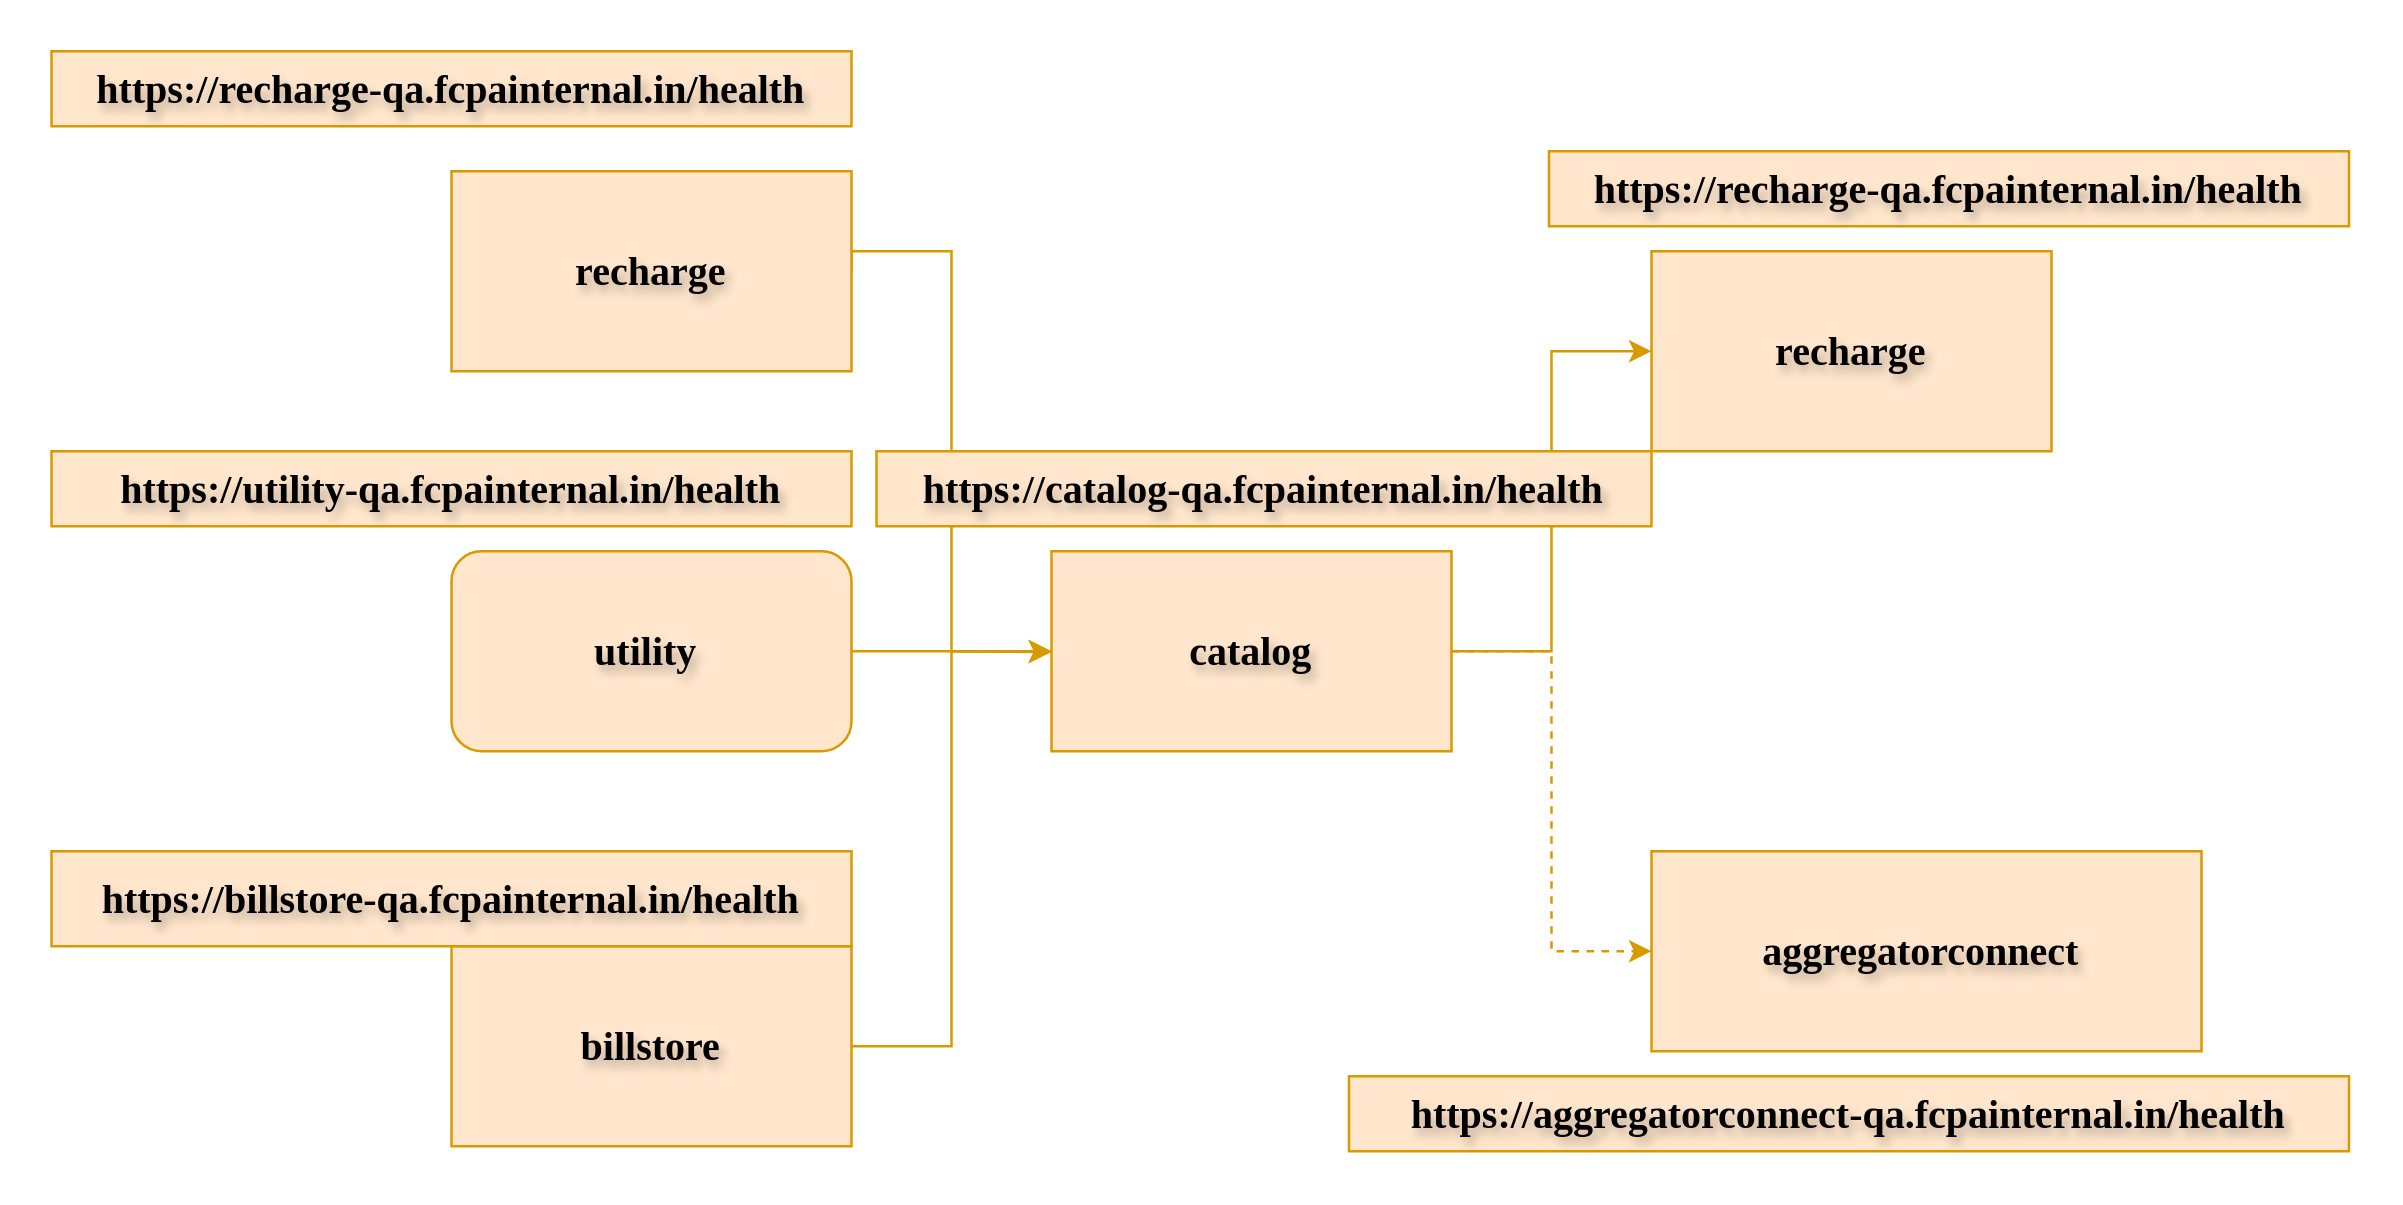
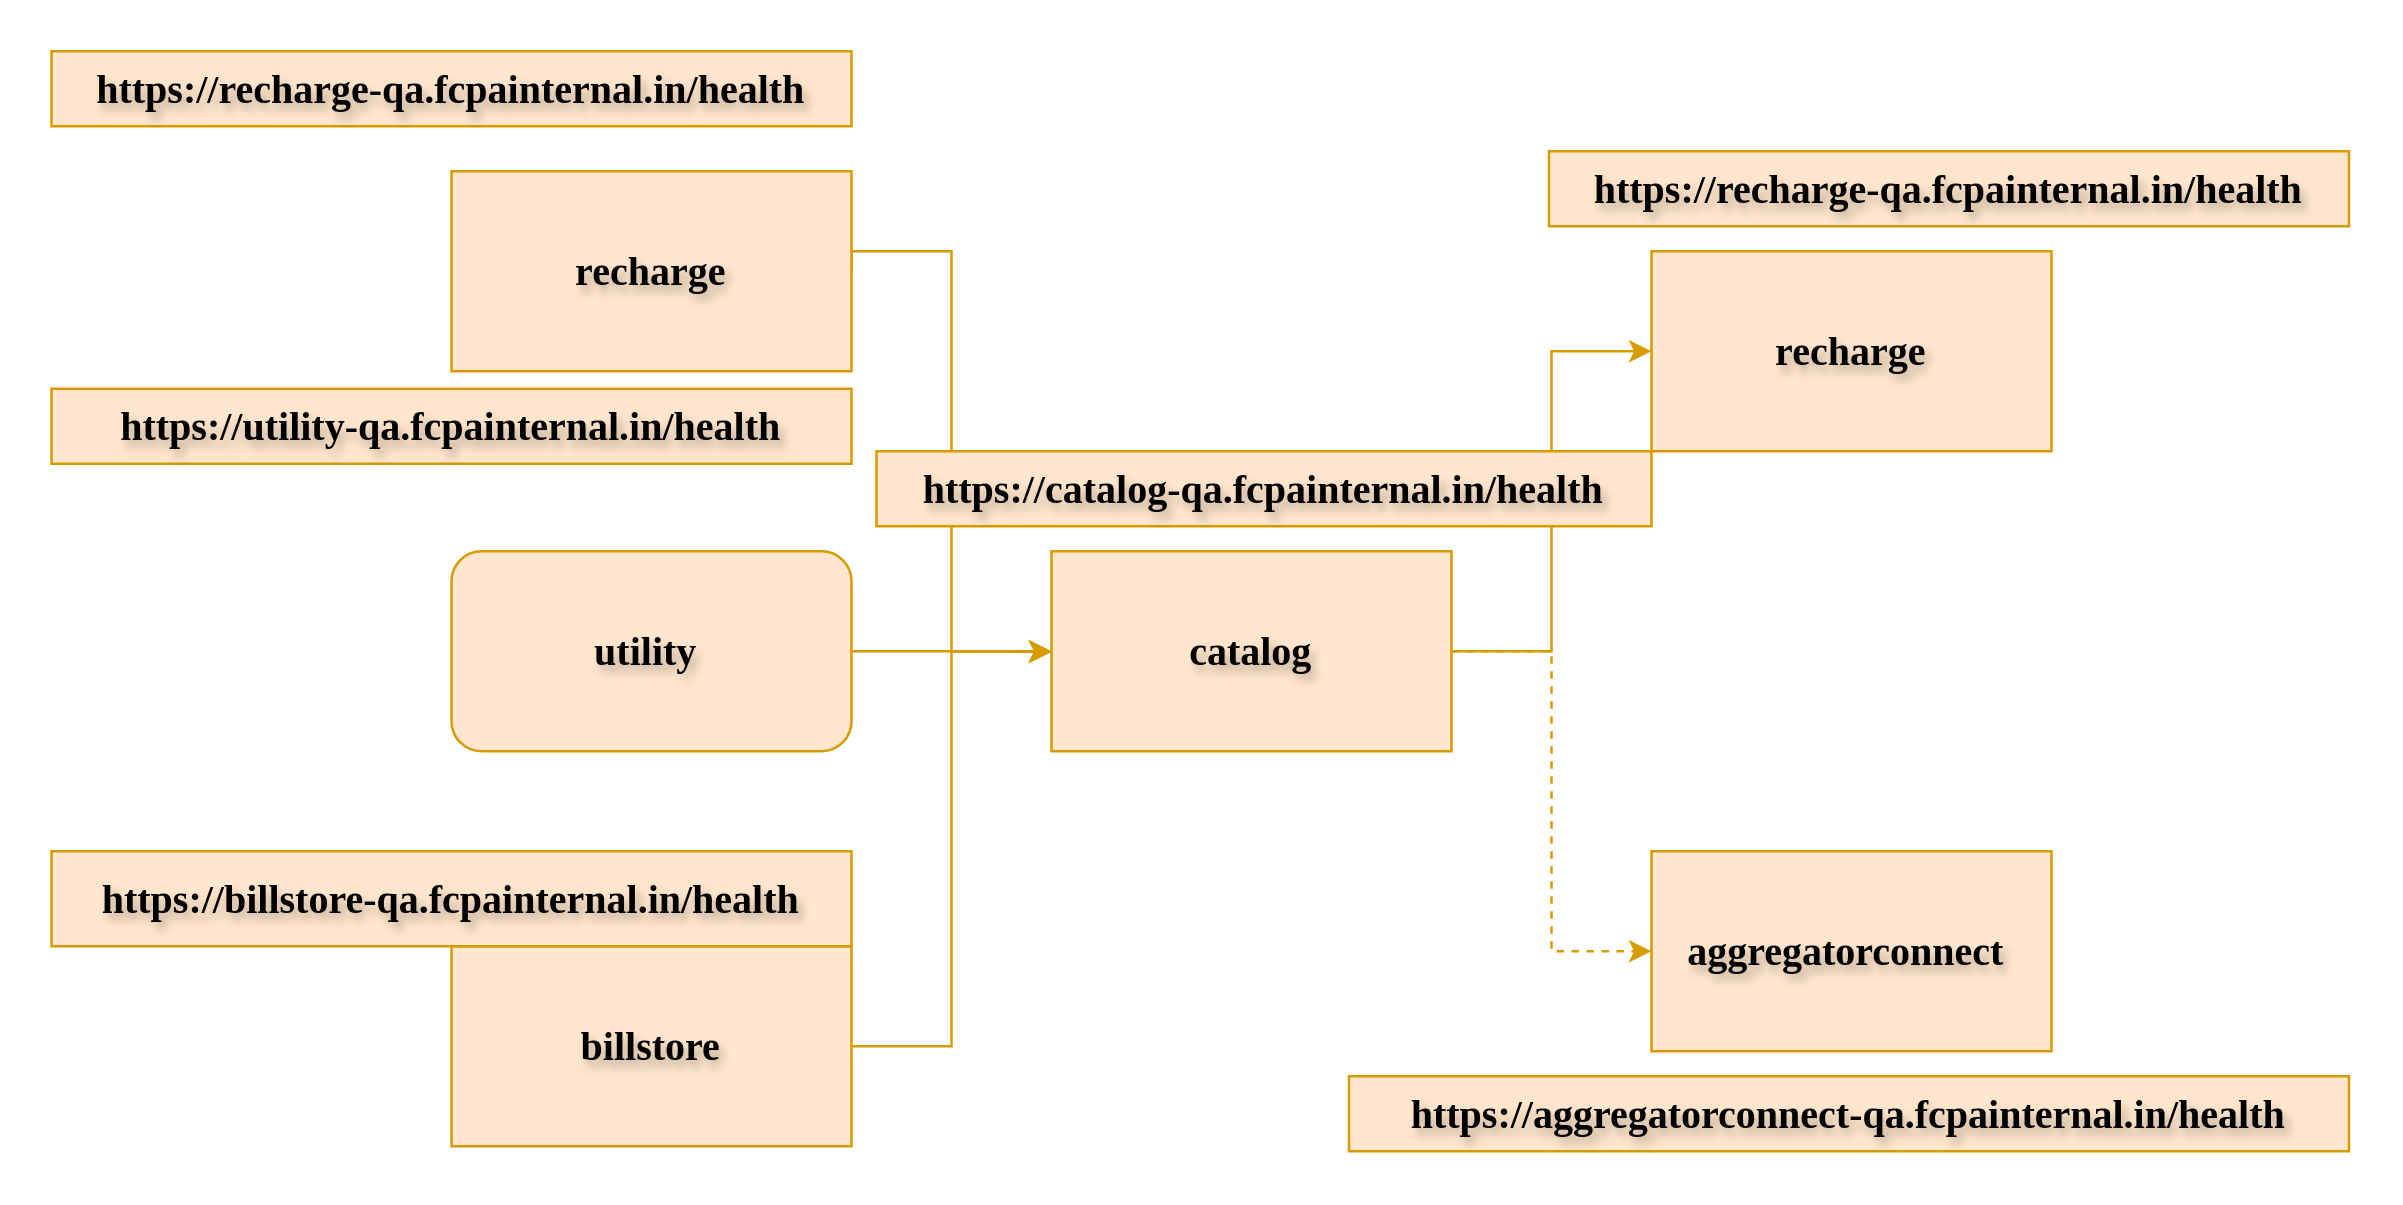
(451, 489) -> (451, 426)
(1926, 951) -> (1851, 951)
